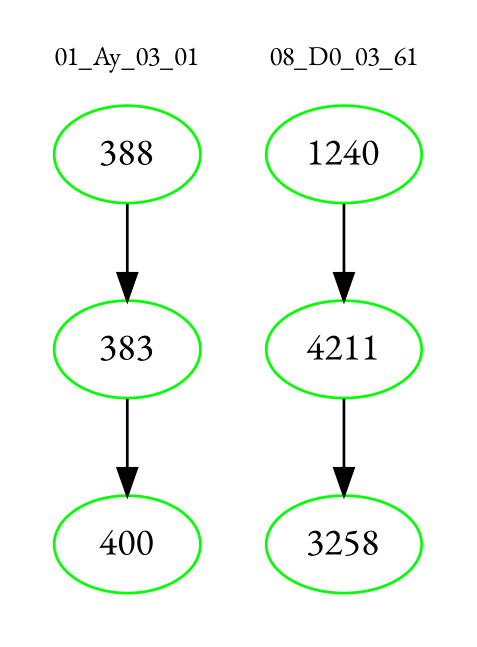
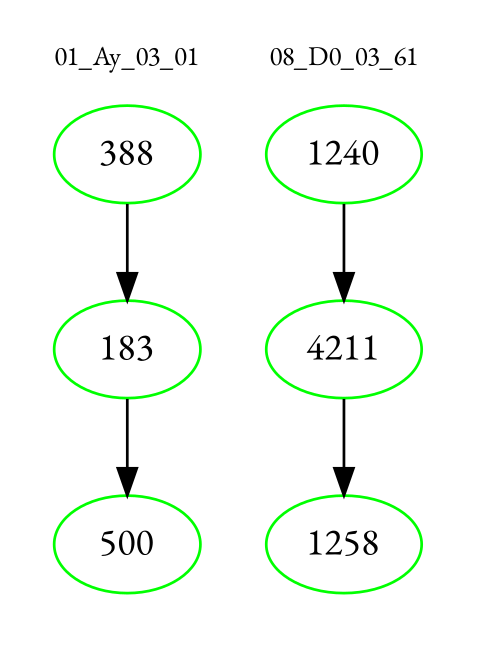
(127, 349) -> (127, 349)
(127, 544) -> (127, 544)
(344, 544) -> (344, 544)
